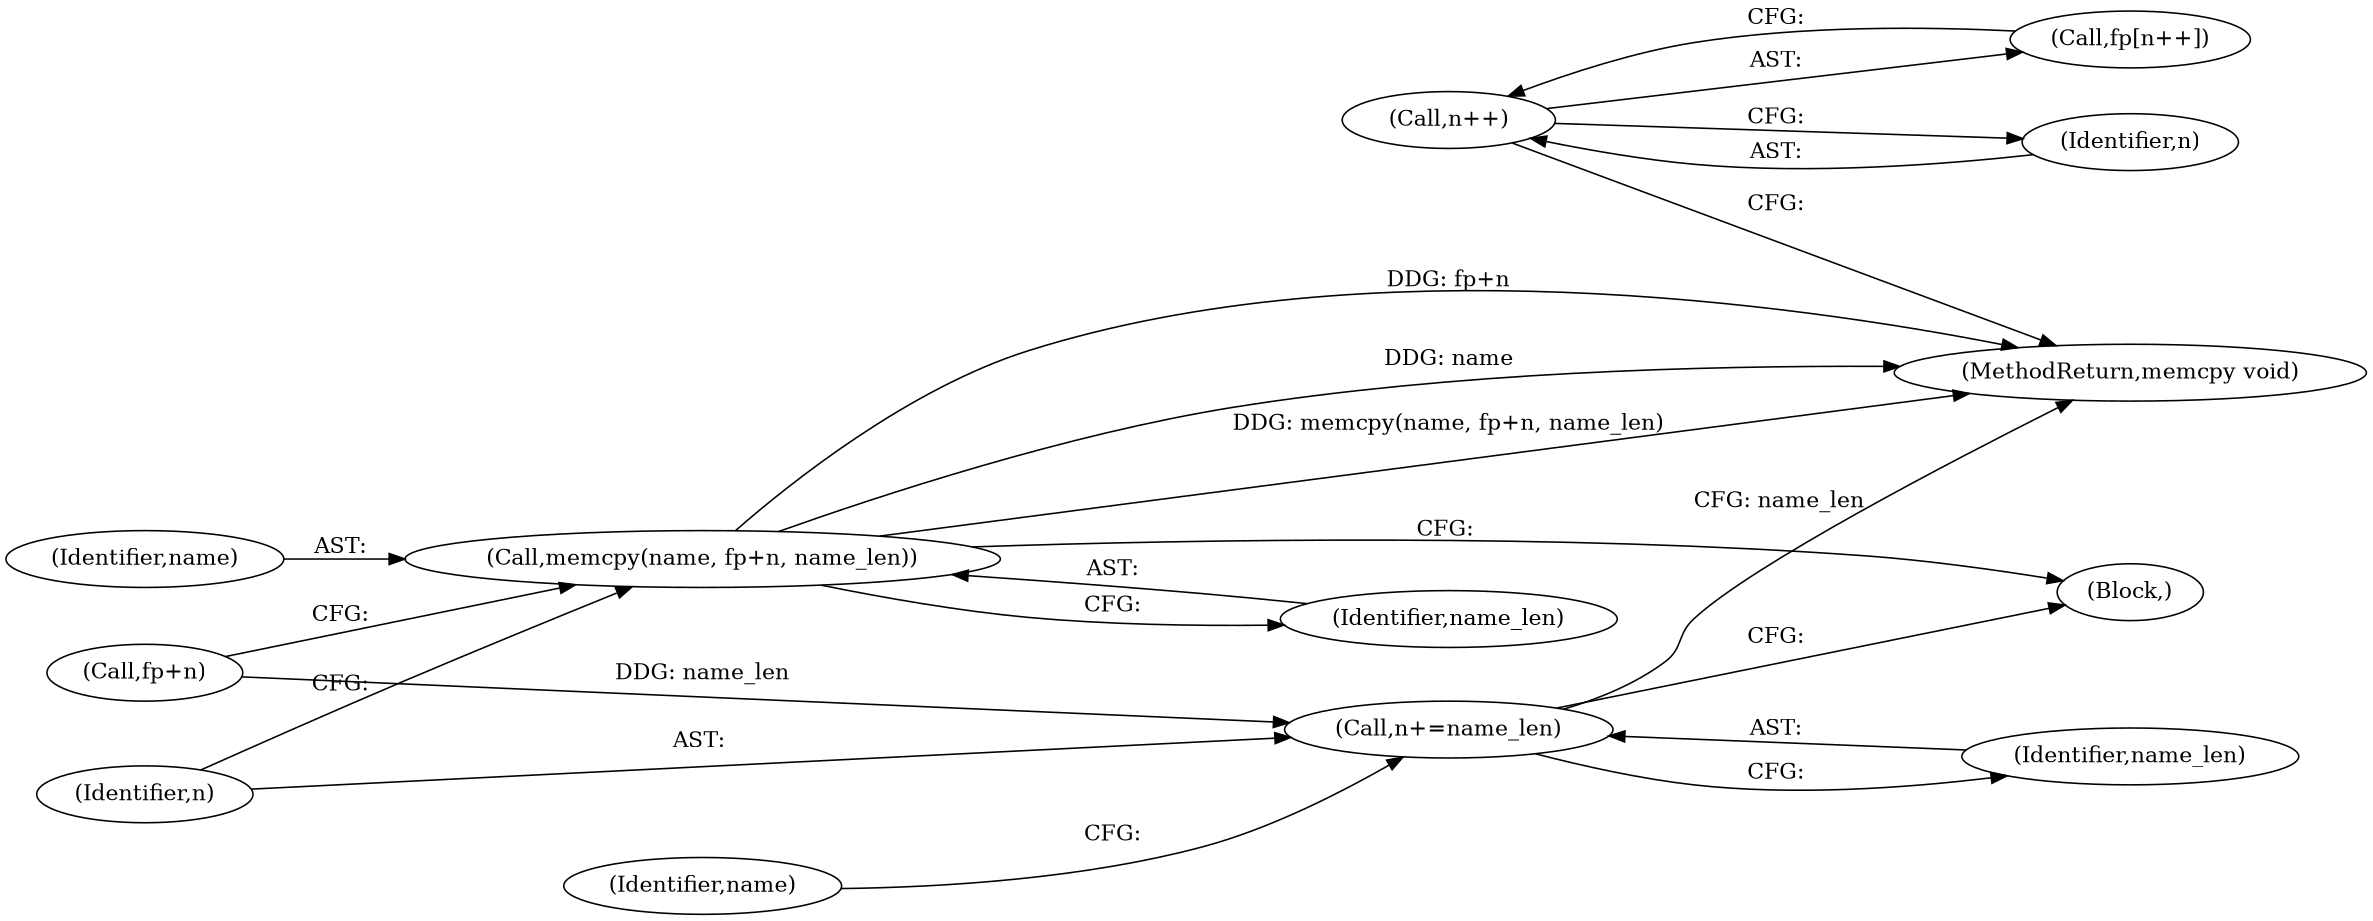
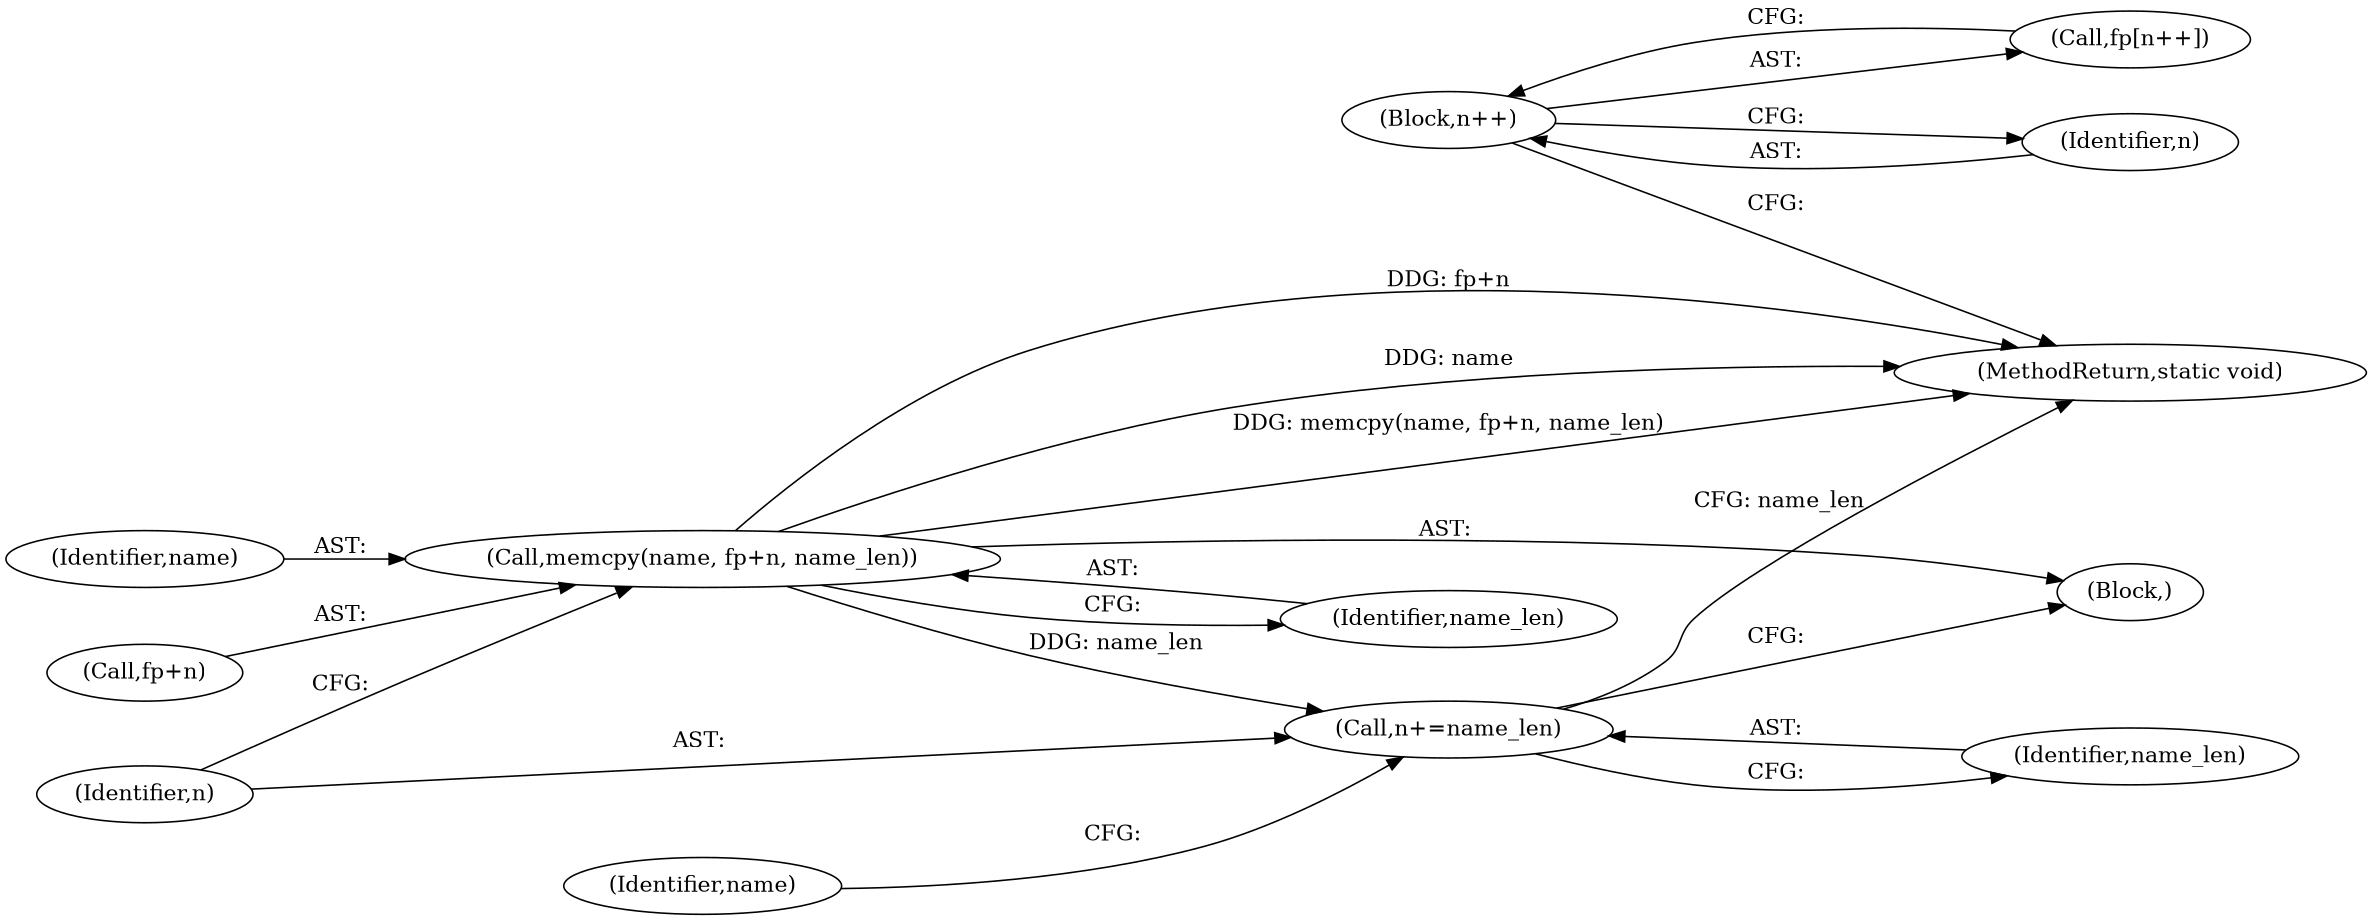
(1449, 120) -> (1449, 120)
(2130, 373) -> (2130, 373)
(1449, 530) -> (1449, 530)
(344, 615) -> (344, 615)
(757, 699) -> (1044, 659)
